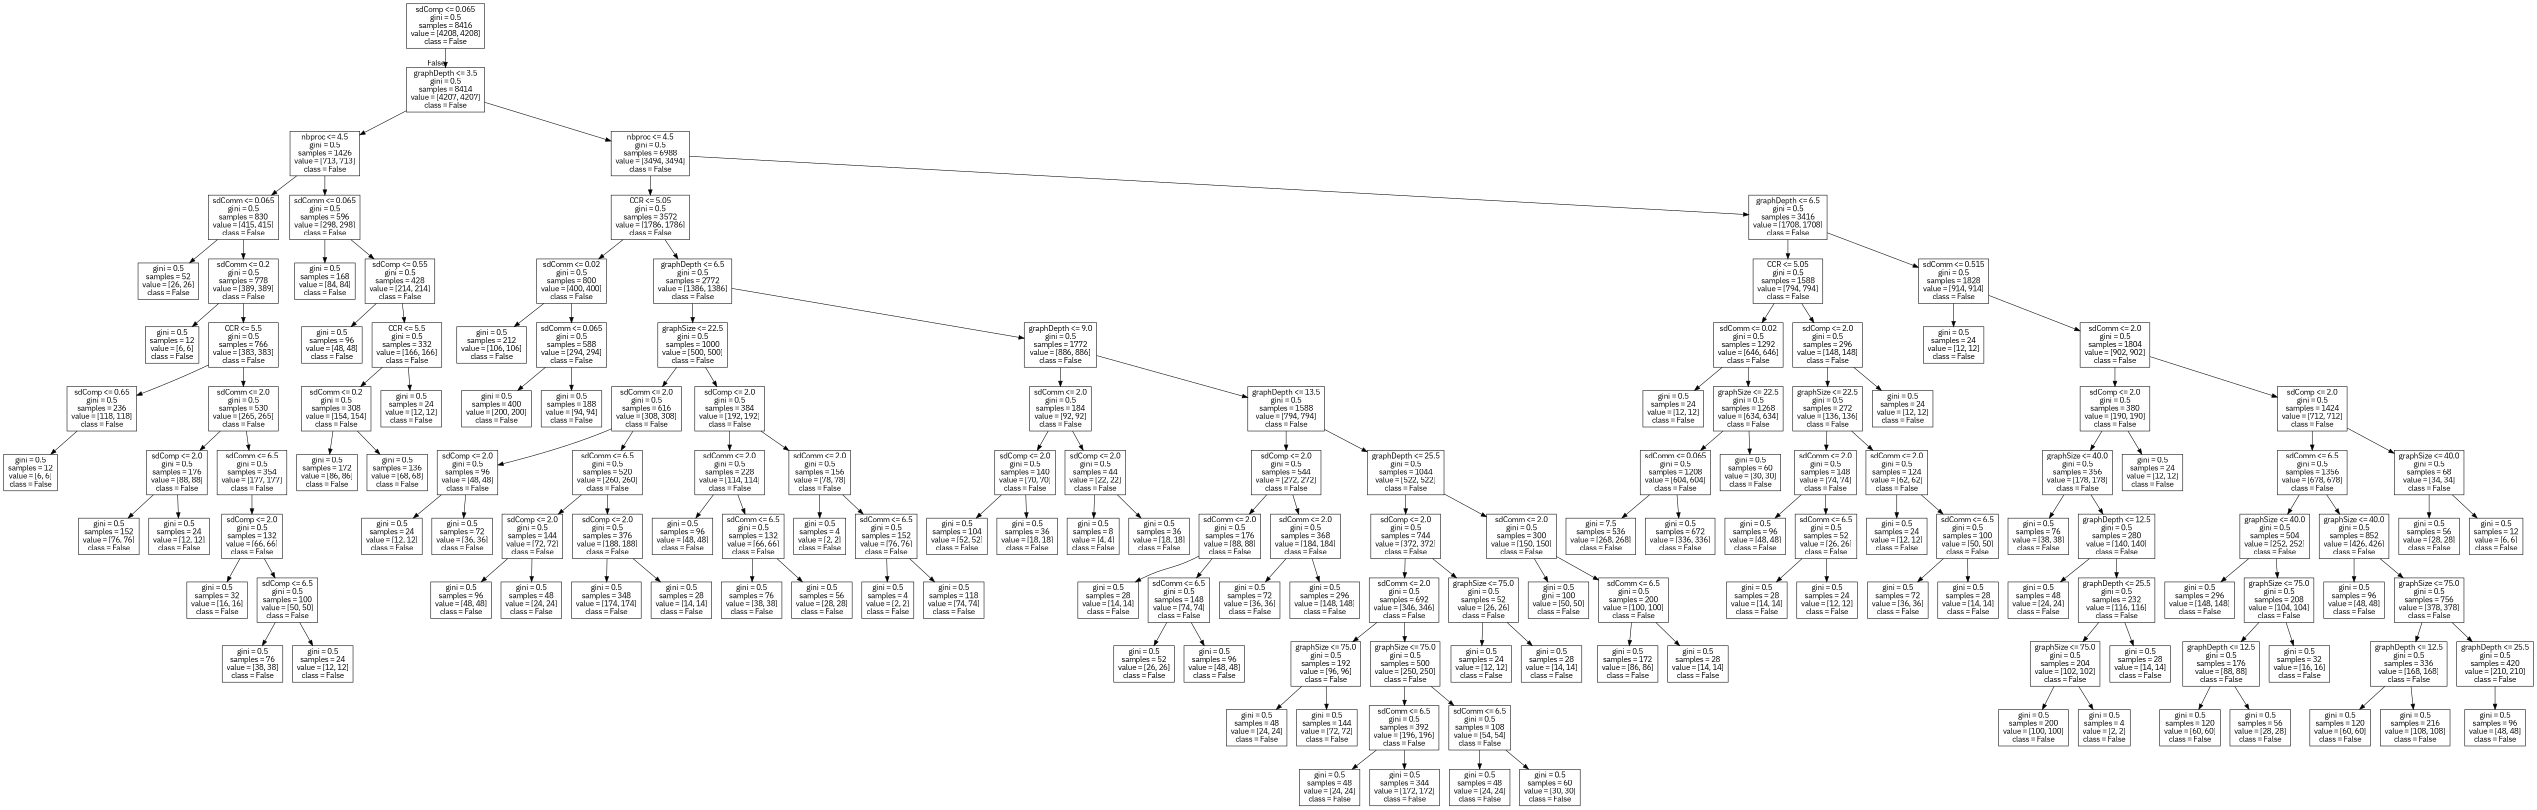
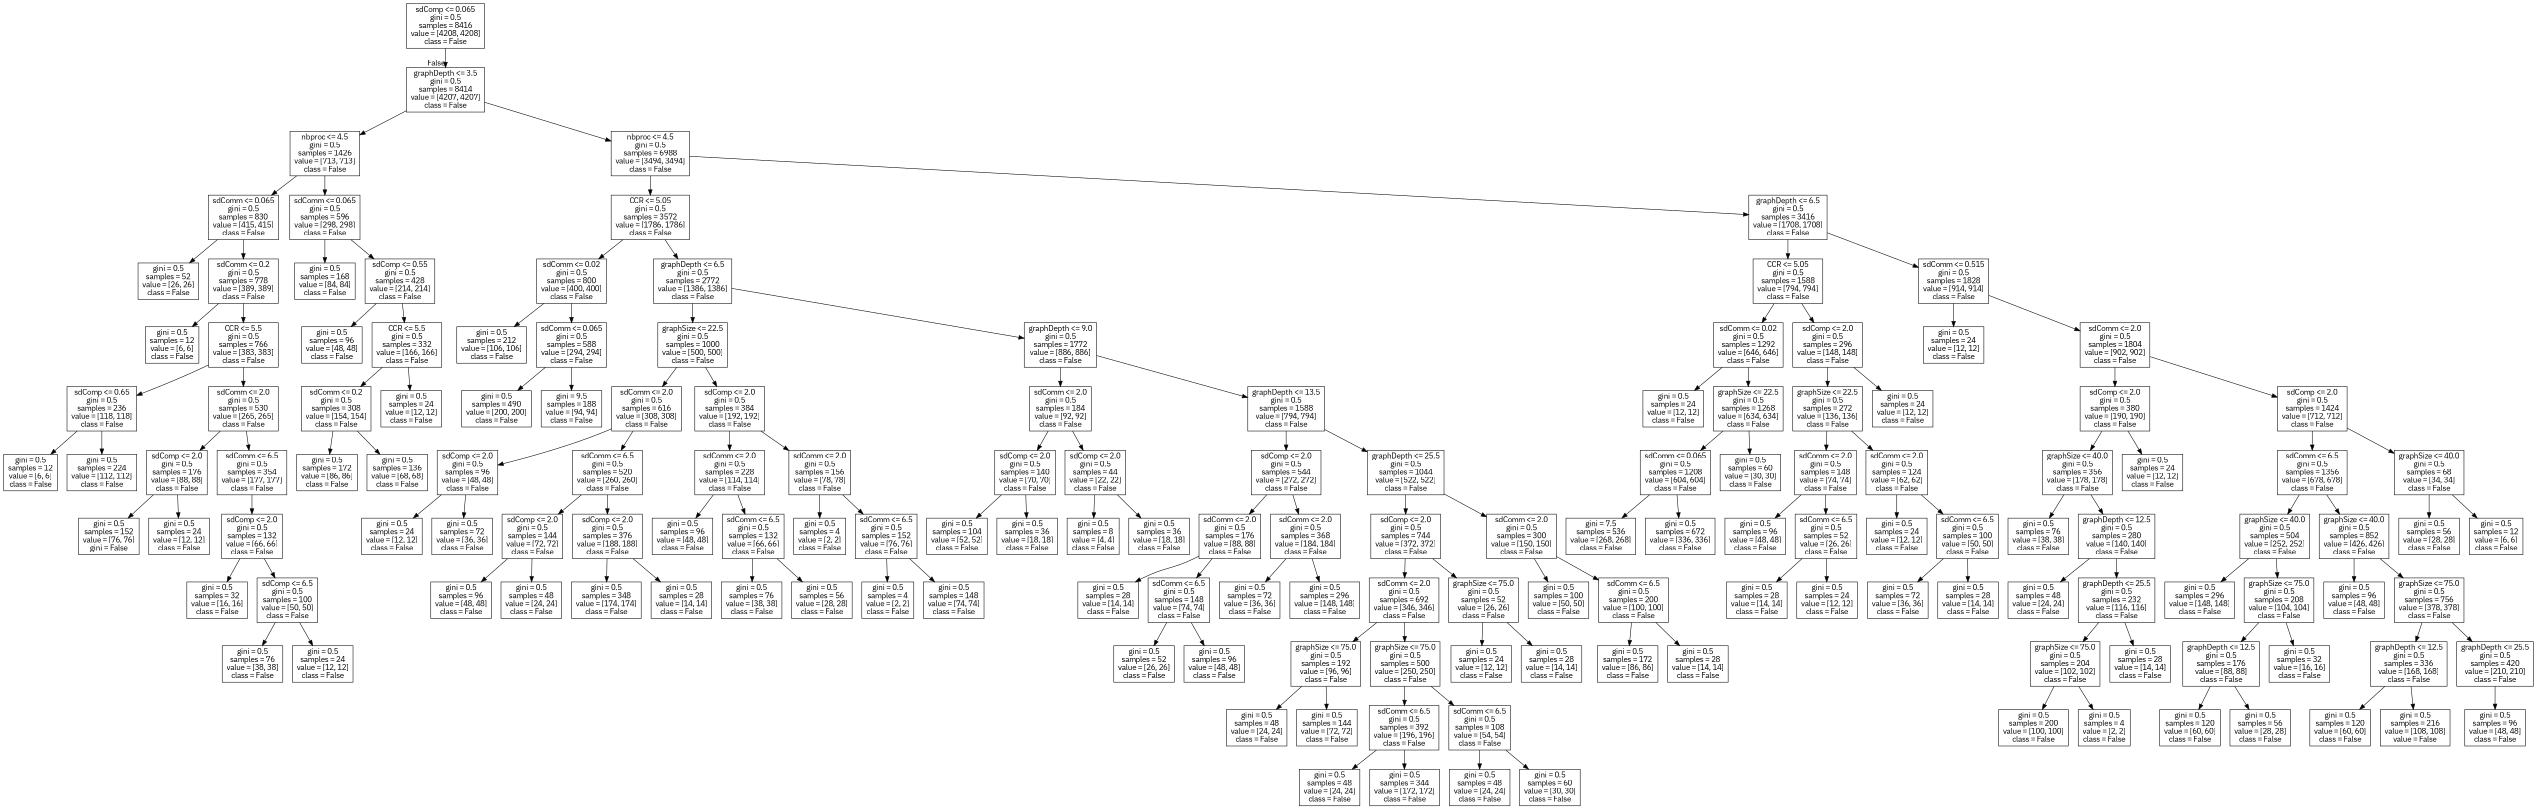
(496, 409) -> (496, 409)
(571, 409) -> (571, 409)
none -> (102, 473)
(109, 536) -> (109, 536)
(954, 600) -> (954, 600)
(1558, 600) -> (1558, 600)
(2415, 728) -> (2415, 728)
